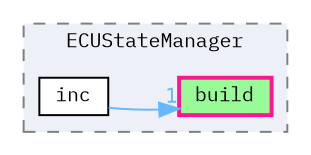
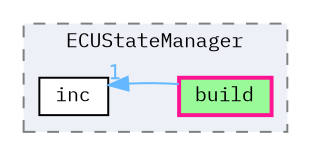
(134, 109) -> (154, 83)
